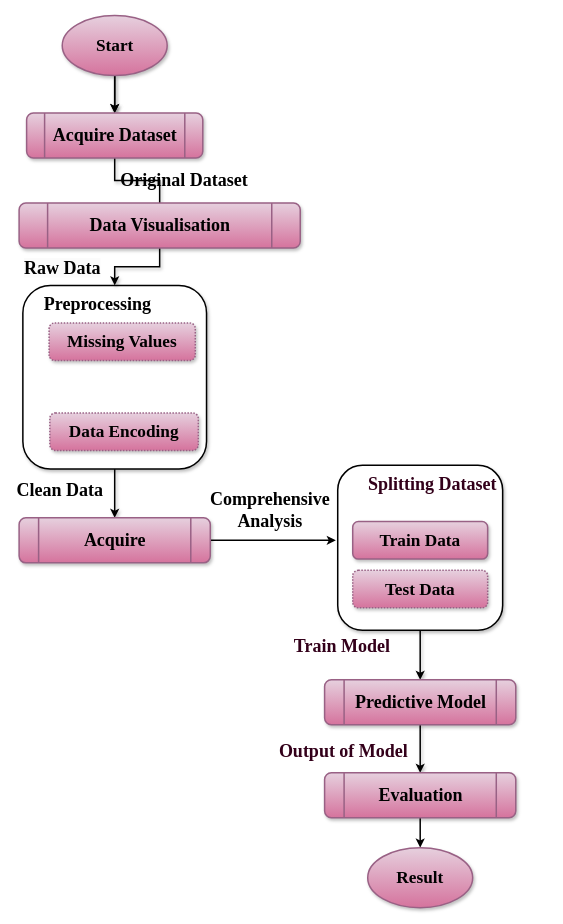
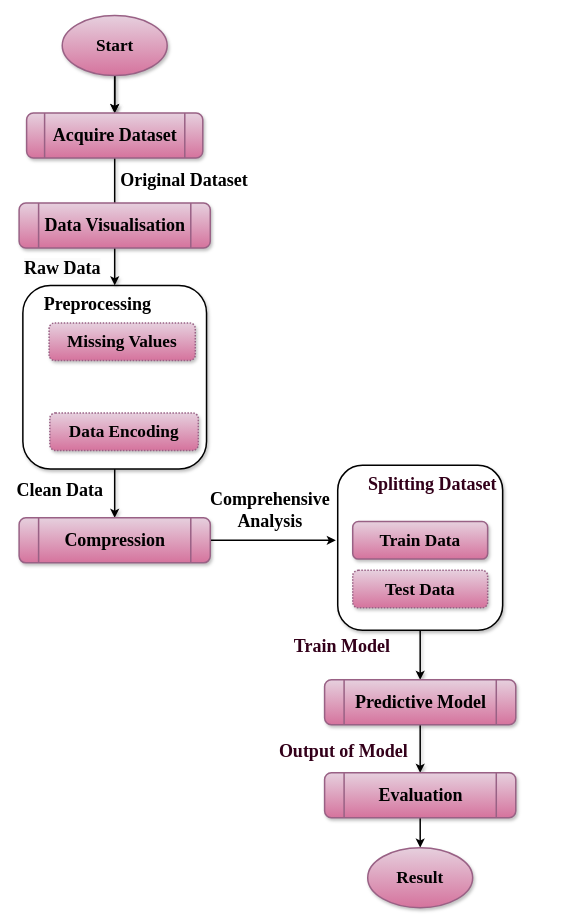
(160, 225) -> (115, 225)
(115, 540) -> (115, 540)
